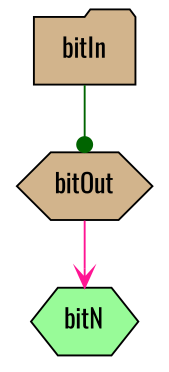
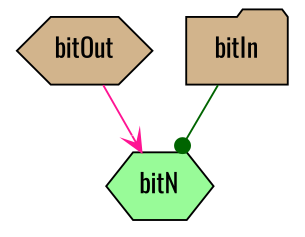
(85, 111) -> (202, 112)
